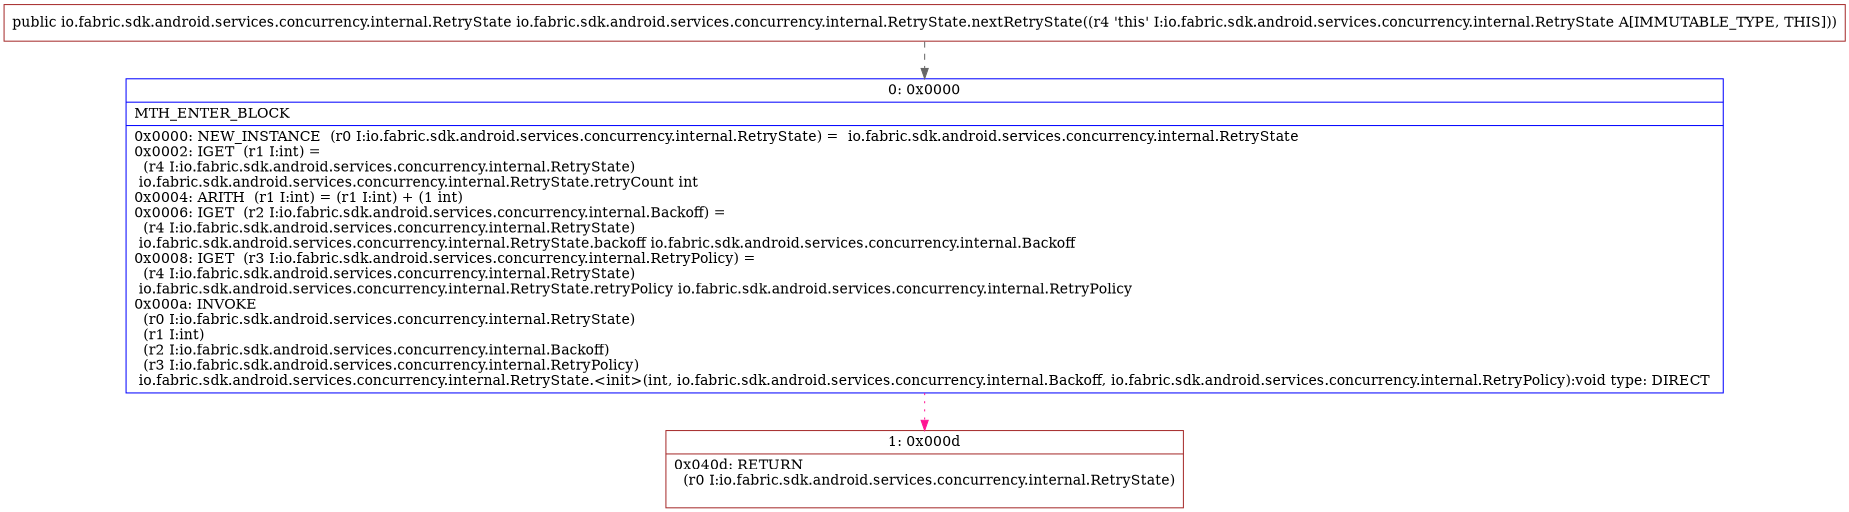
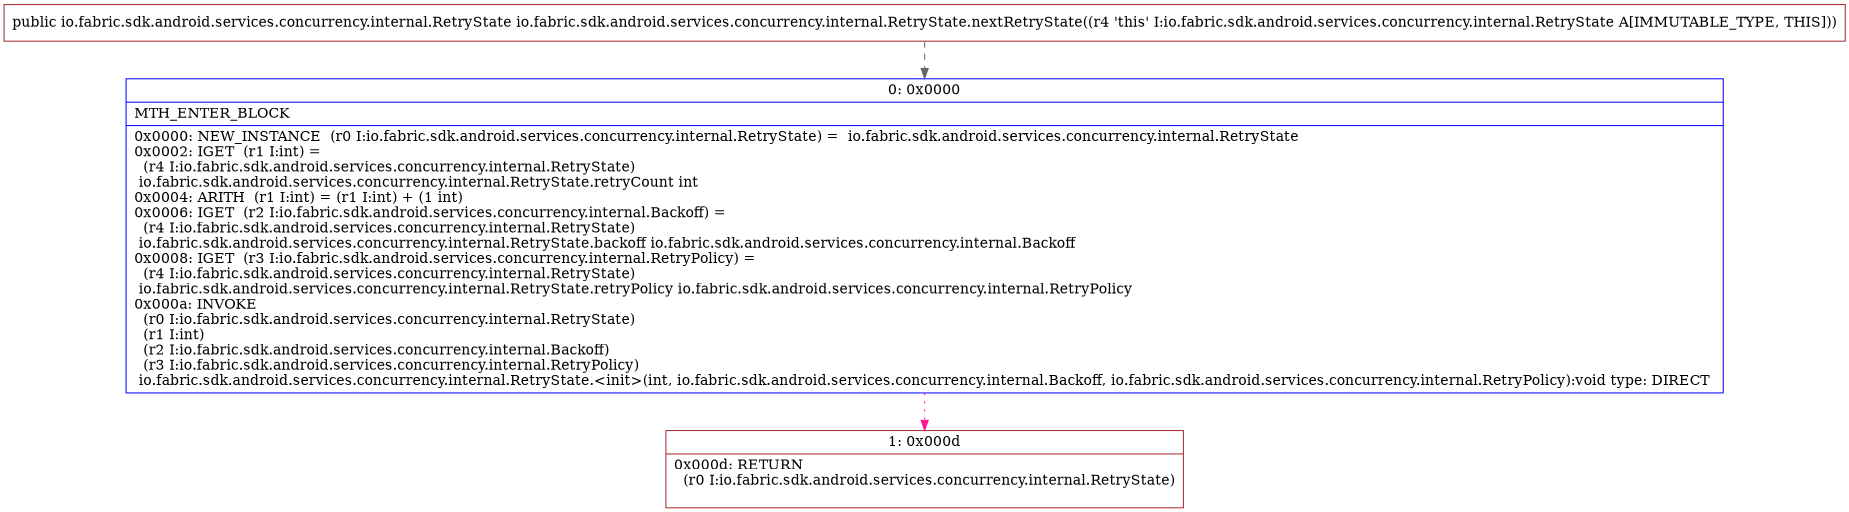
(743, 465) -> (743, 465)
